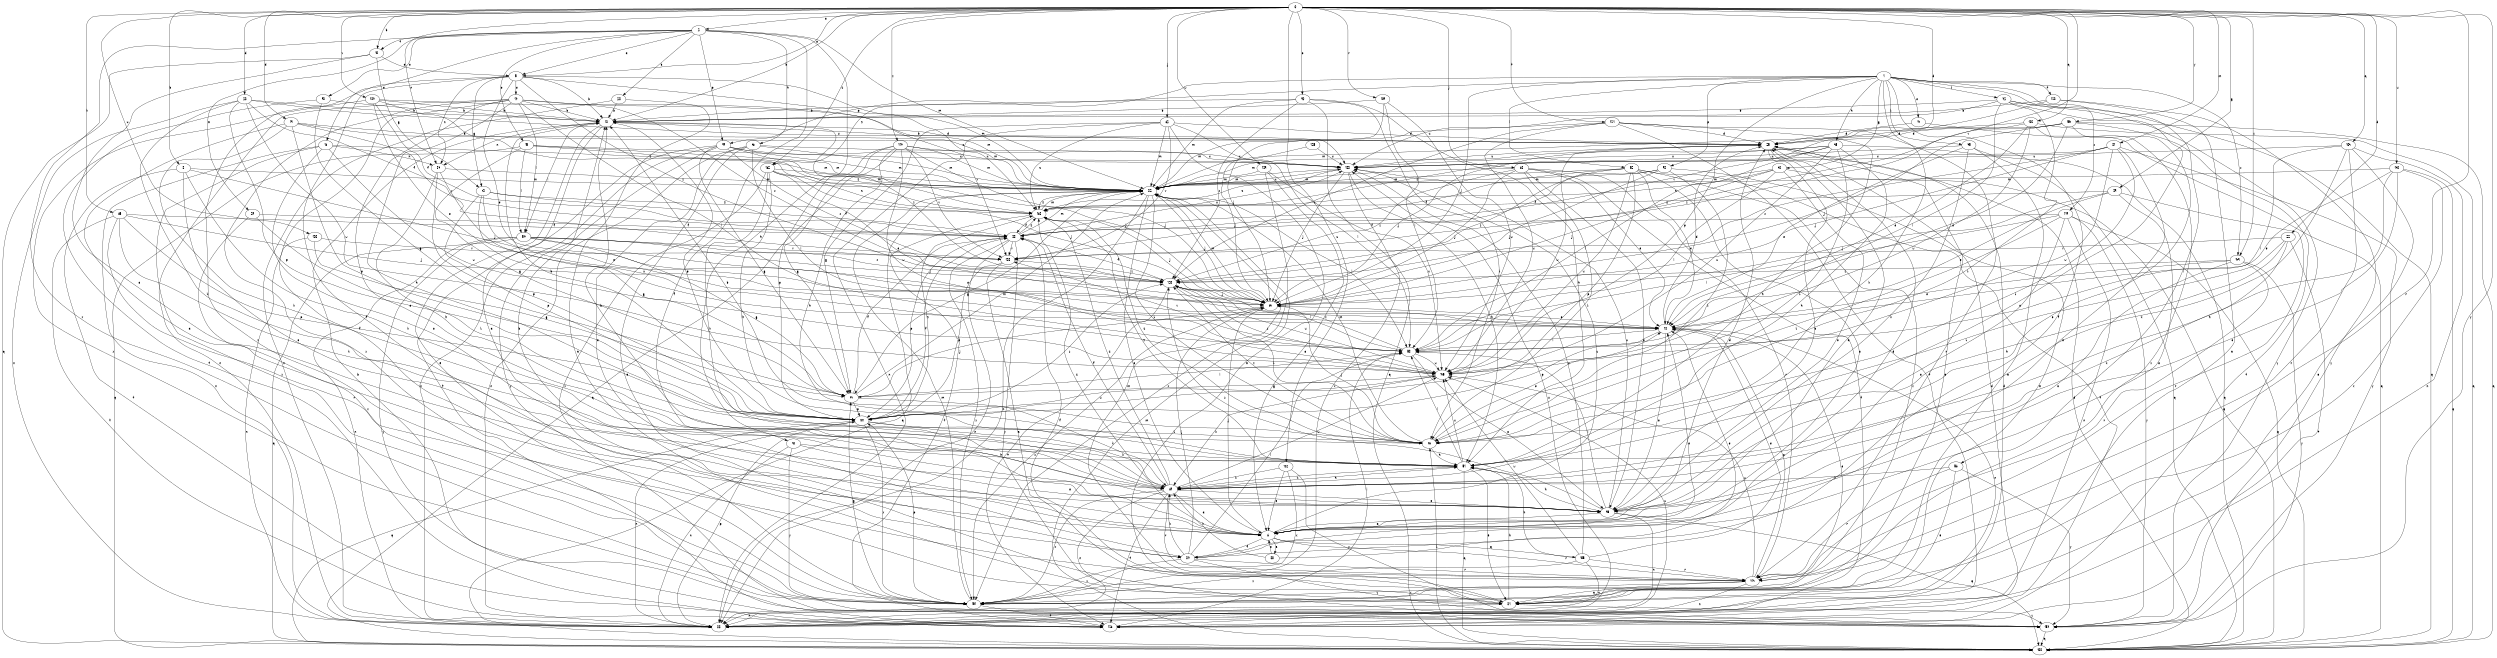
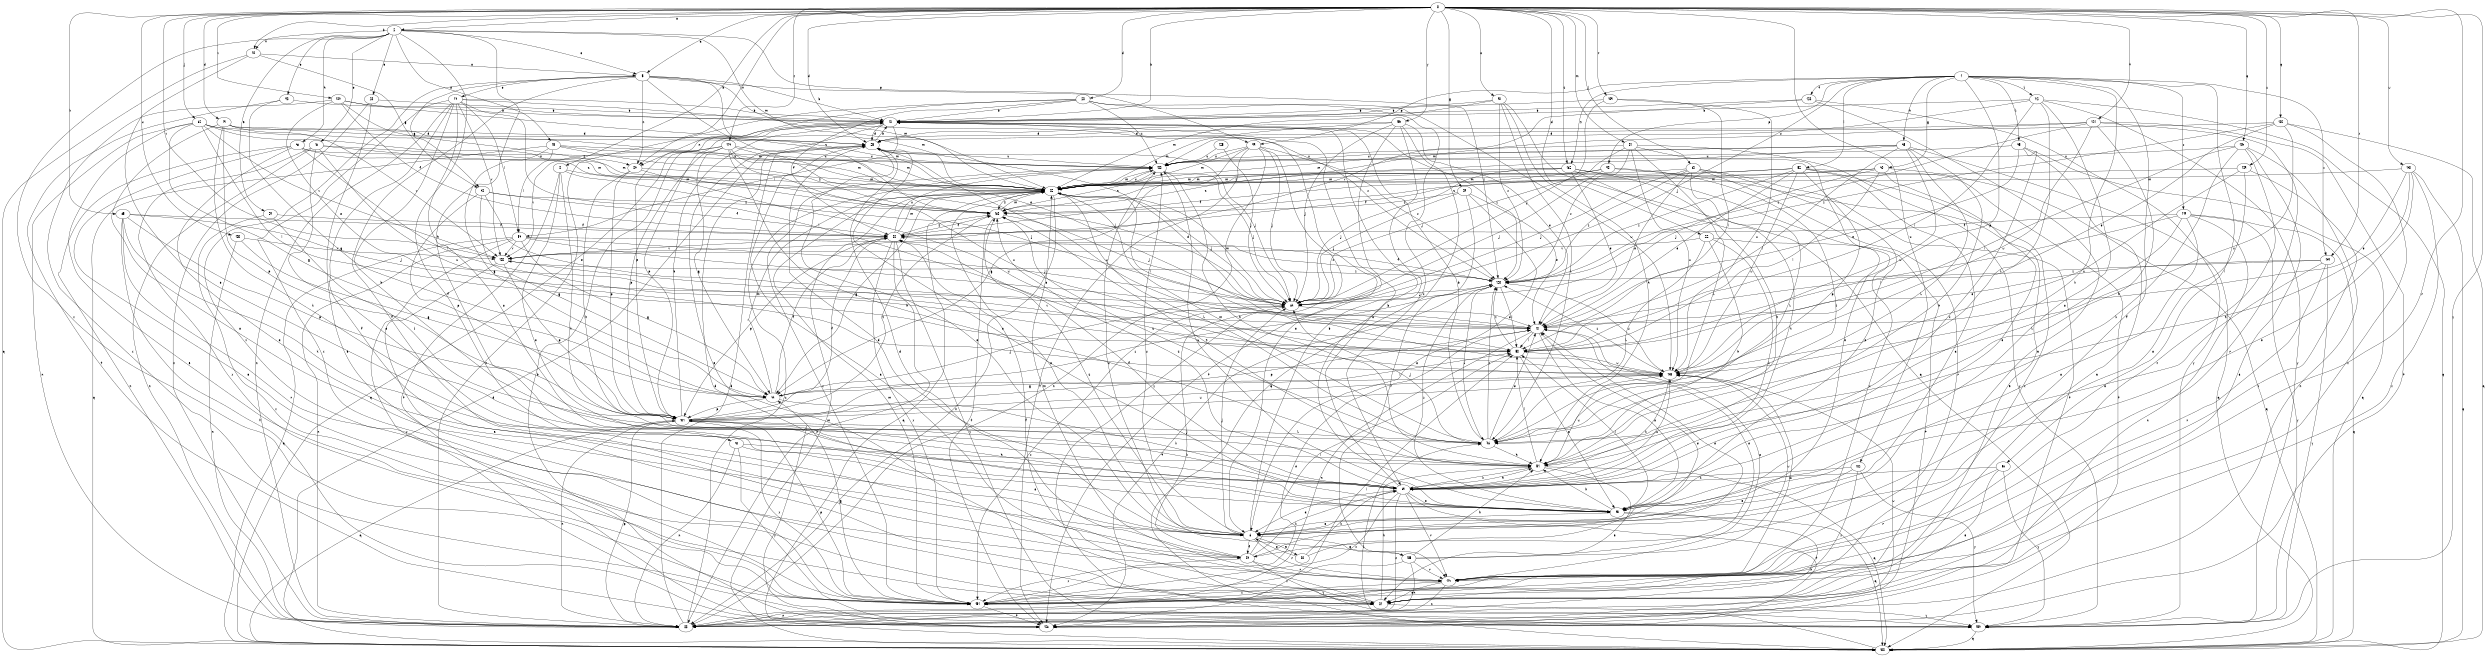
(1918, 122) -> none
(1251, 412) -> (1109, 386)
